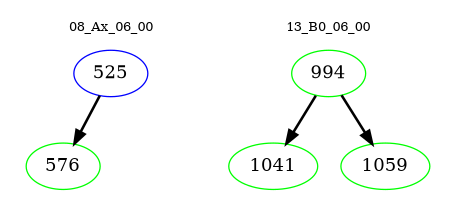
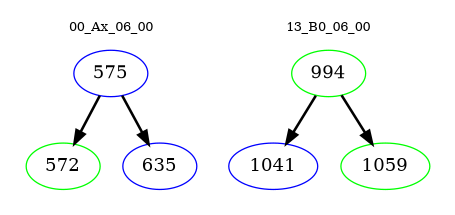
(111, 28) -> (111, 28)
(111, 73) -> (111, 73)
(63, 166) -> (63, 166)
none -> (160, 166)
(273, 166) -> (273, 166)
